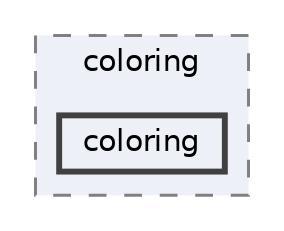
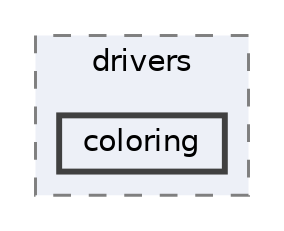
(142, 64) -> (142, 64)
